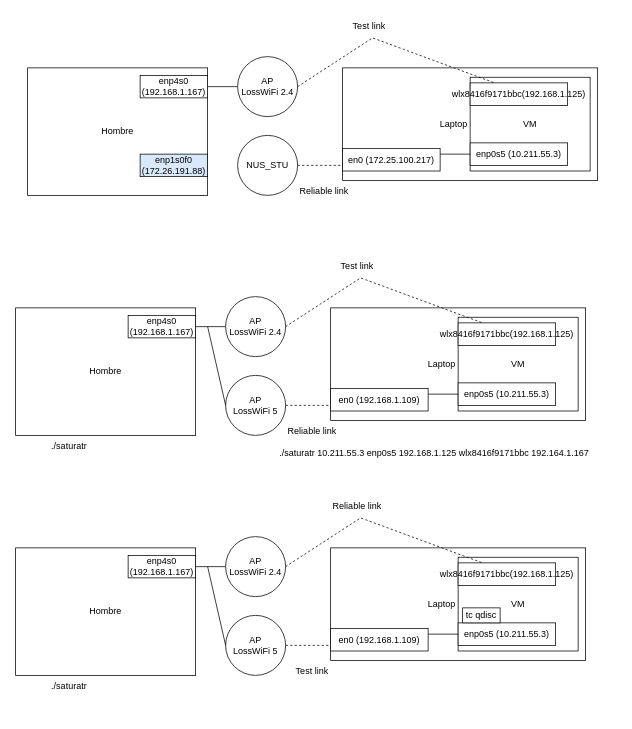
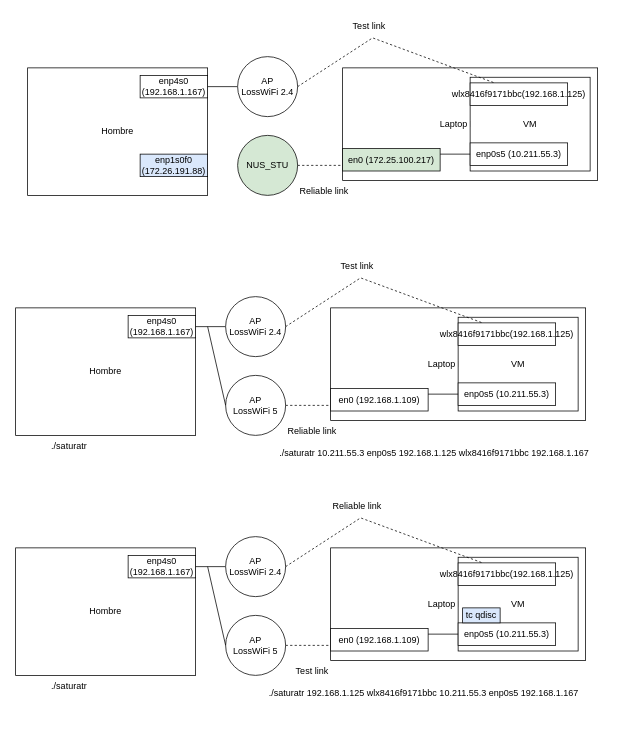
(391, 160) -> (391, 160)
(267, 165) -> (267, 165)
(445, 454) -> (445, 454)
(481, 615) -> (481, 615)
none -> (436, 698)
